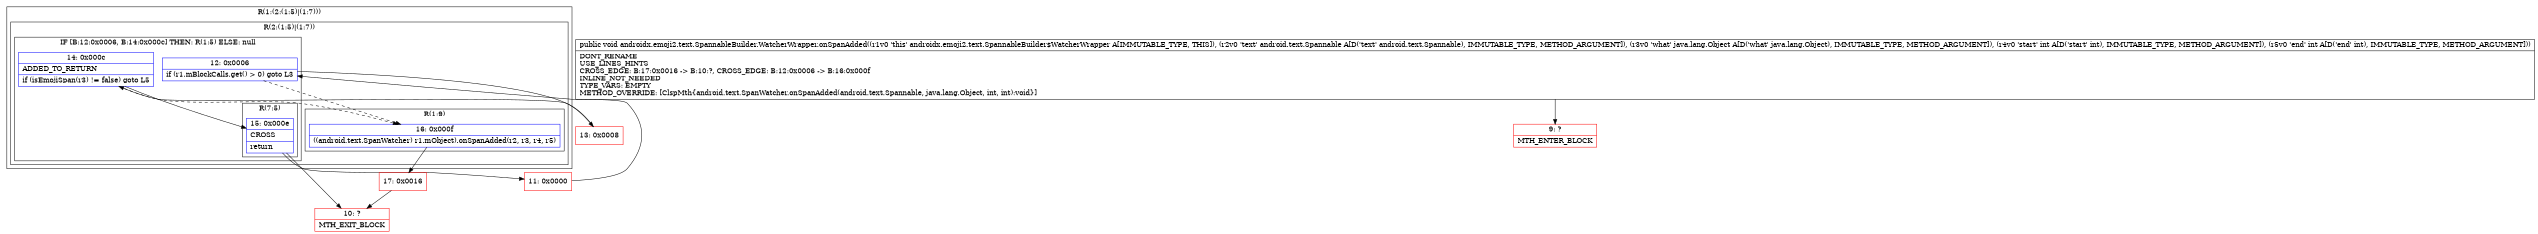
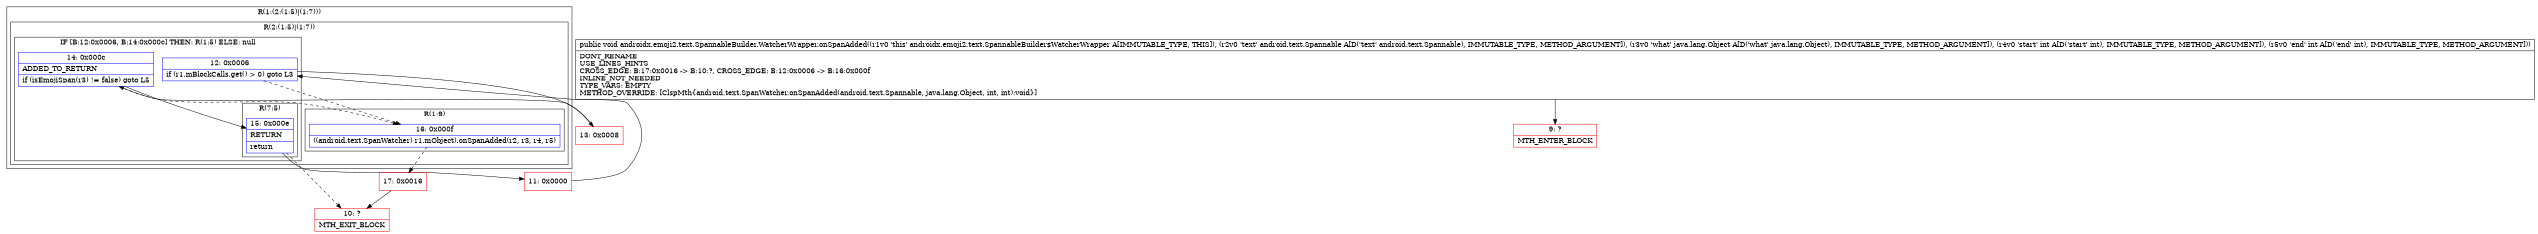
(263, 135) -> (266, 135)
(419, 158) -> (419, 158)
(312, 179) -> (312, 179)
